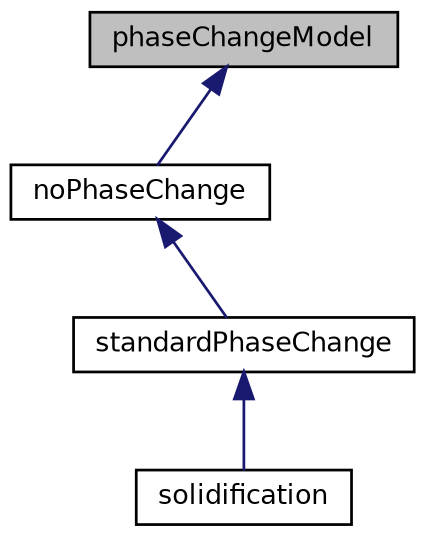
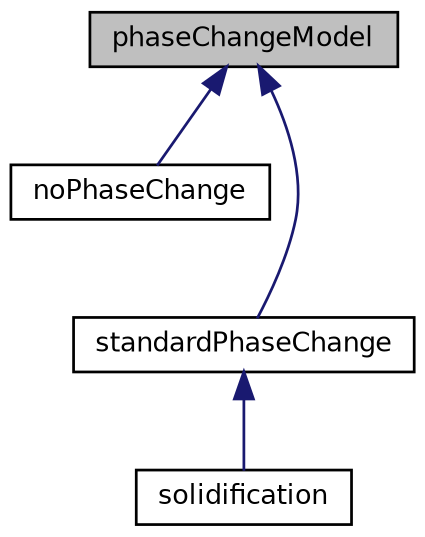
(200, 280) -> (297, 206)
